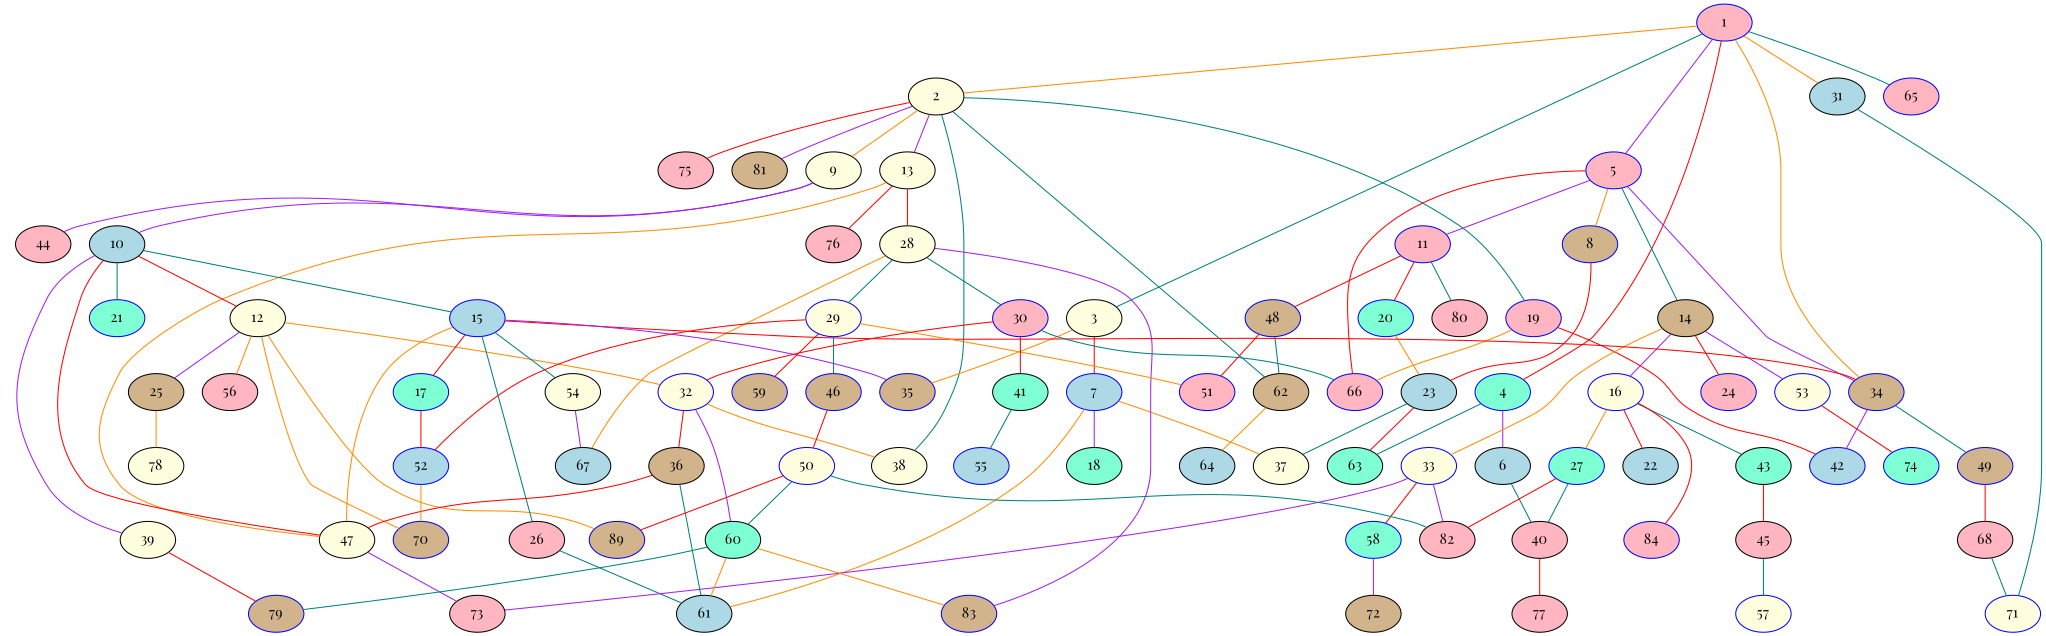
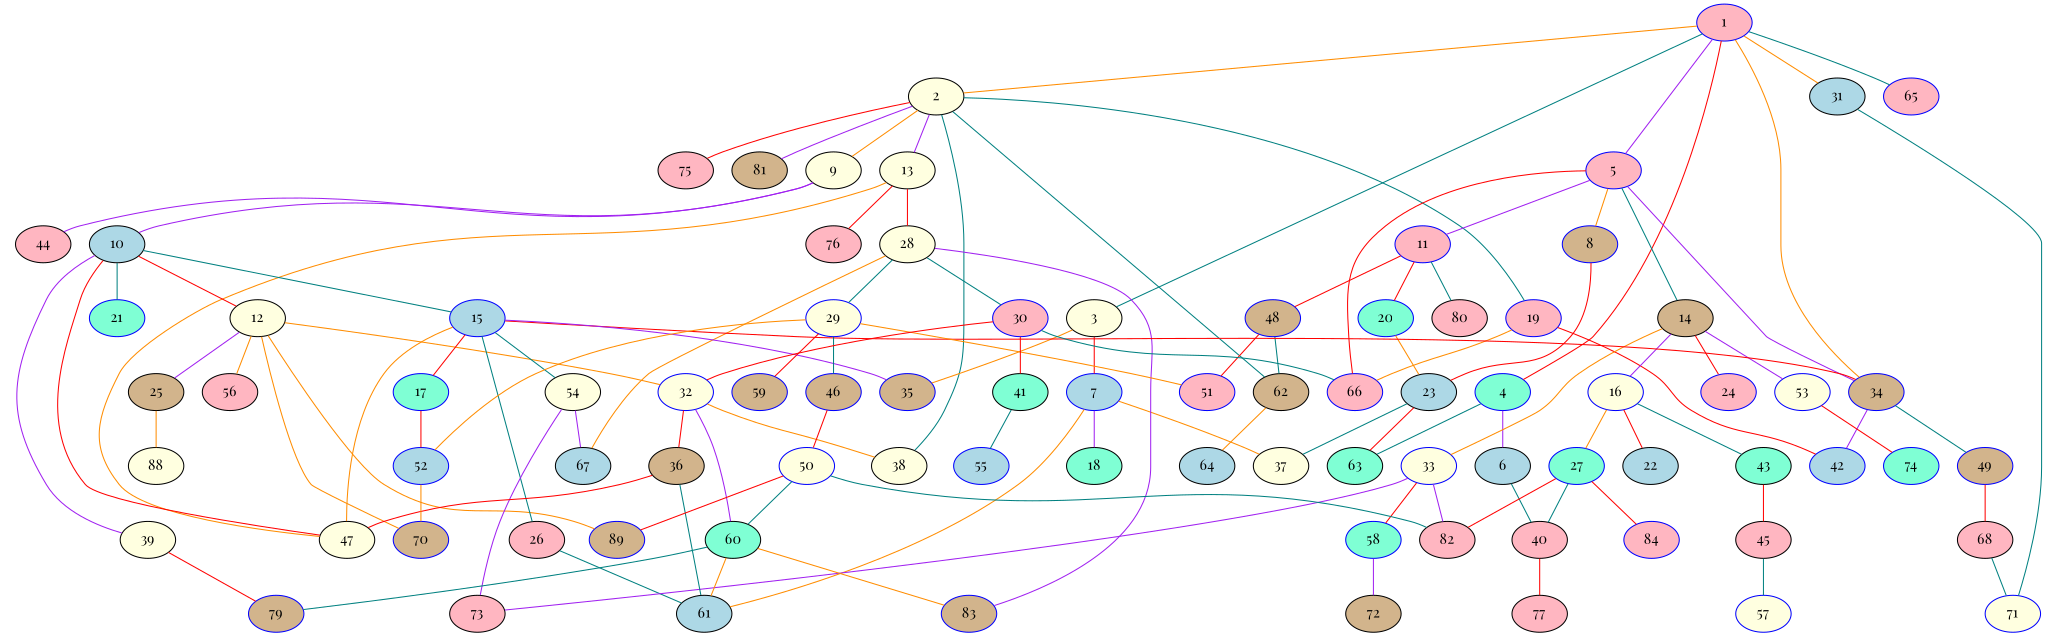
(606, 349) -> (606, 349)
(1690, 455) -> (1614, 503)
(156, 466) -> (156, 466)
(412, 577) -> (513, 493)
